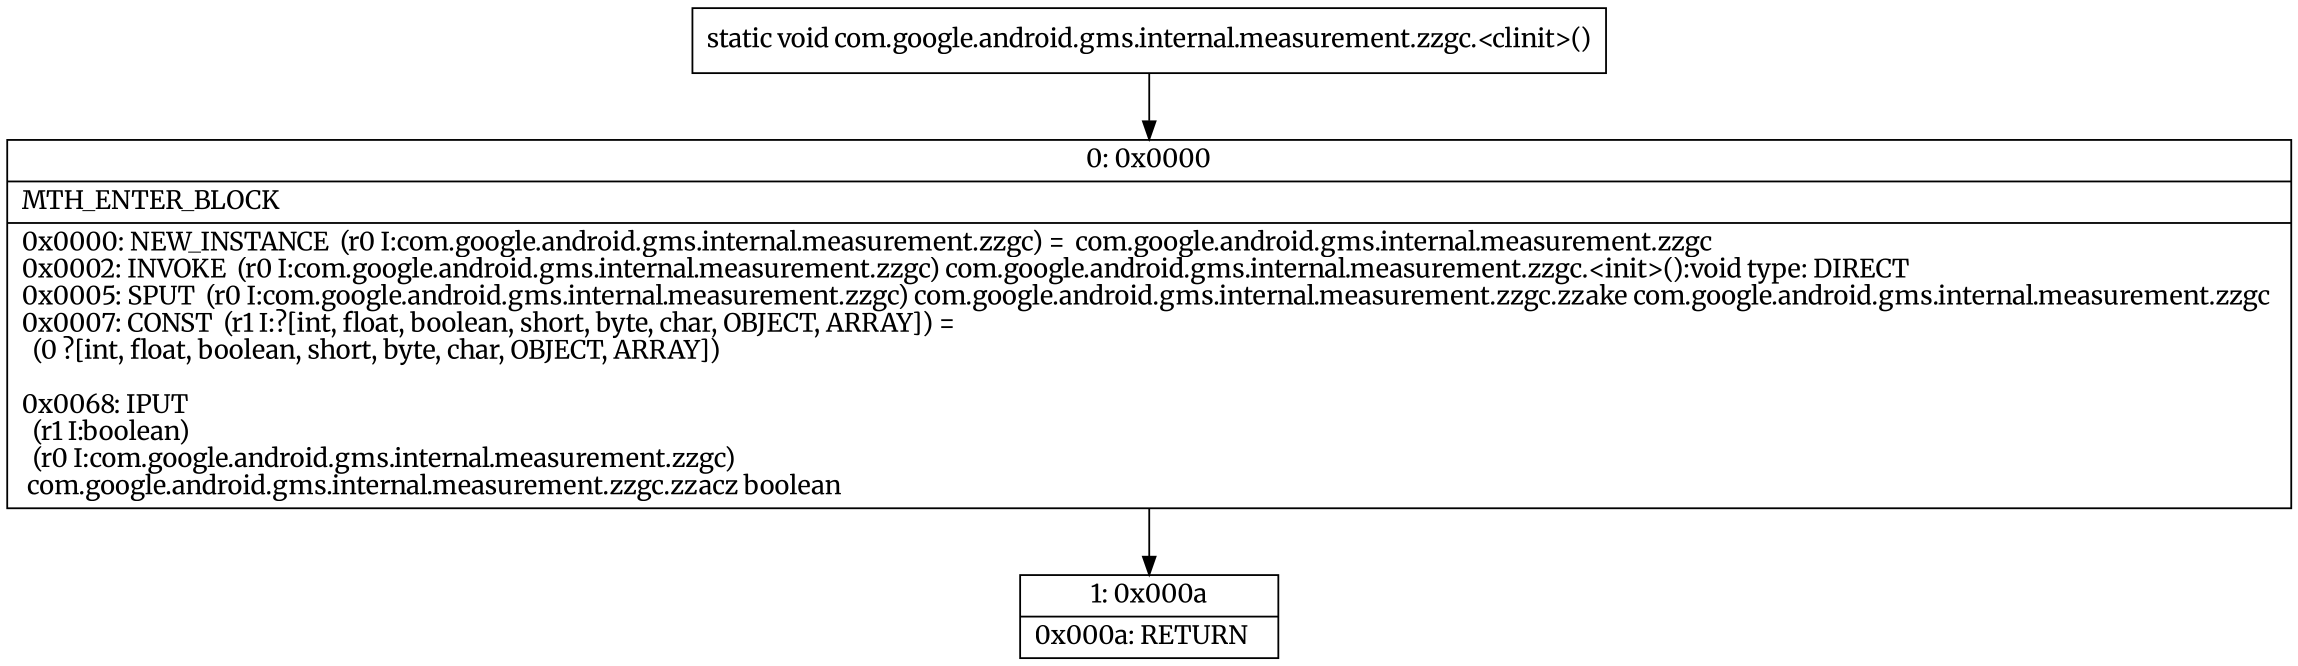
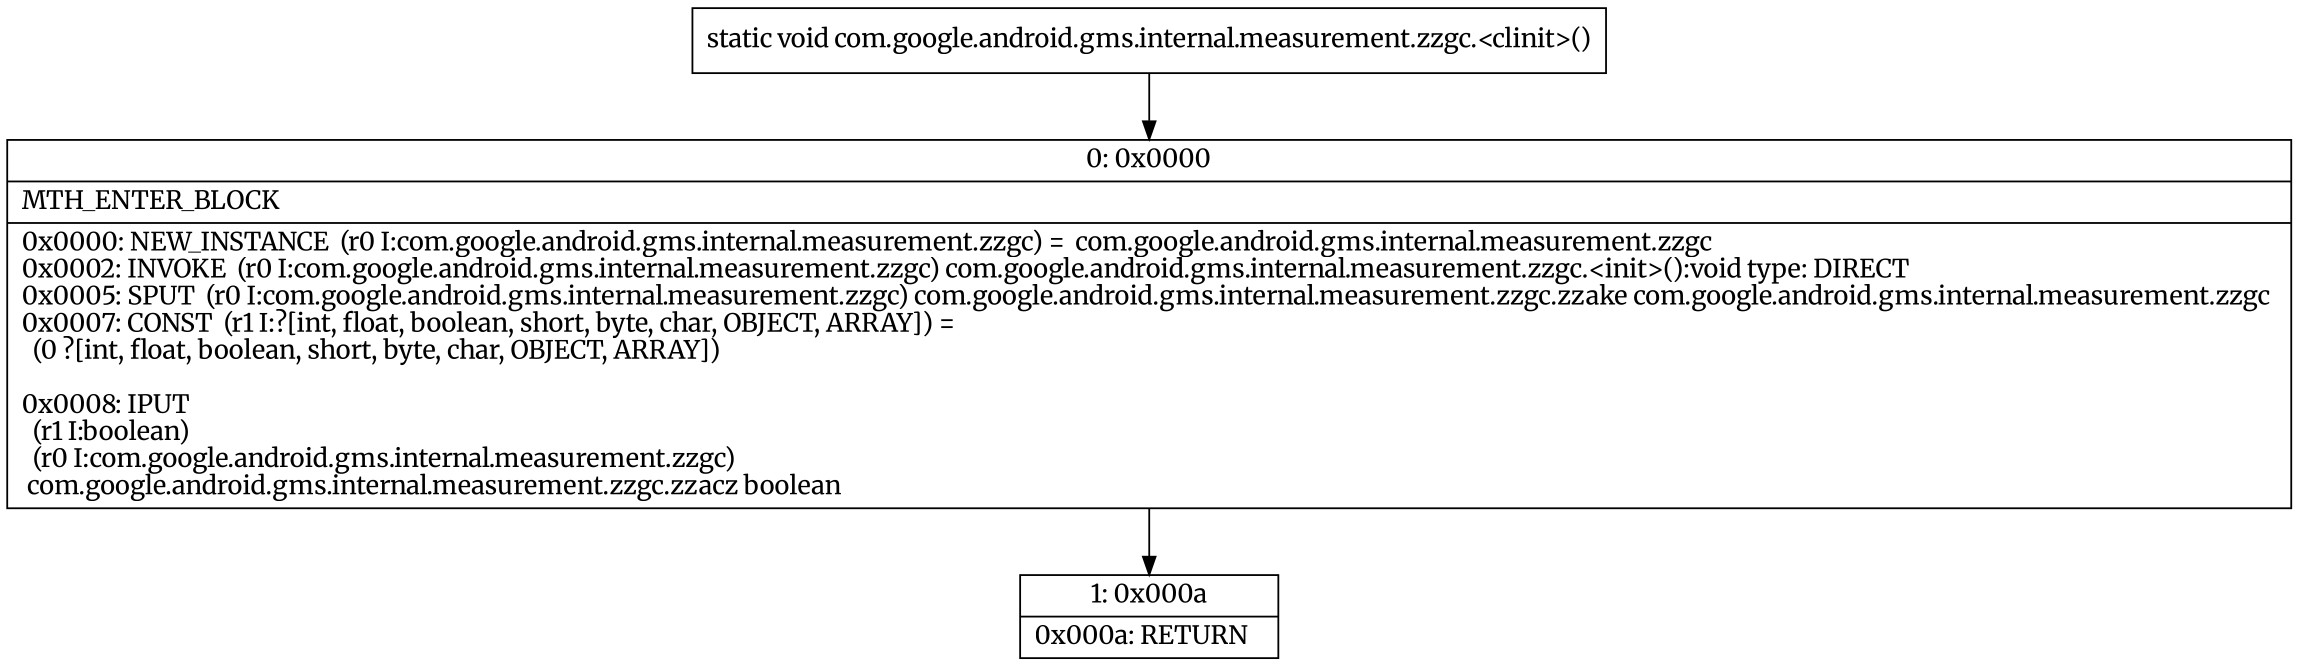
(111, 405) -> (112, 405)
